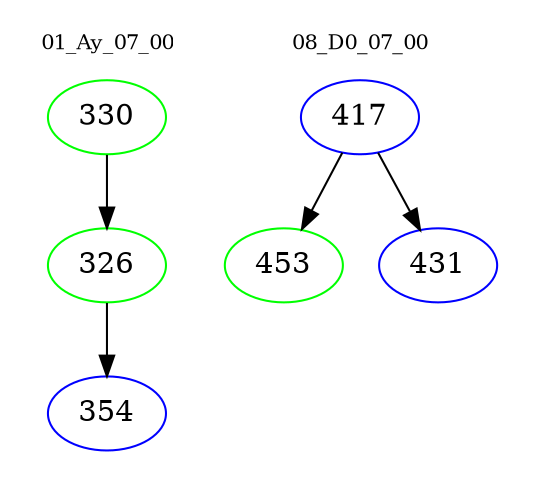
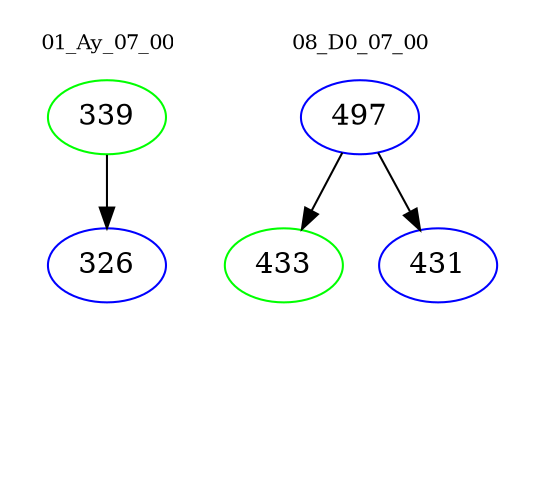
(107, 117) -> (107, 117)
(360, 117) -> (360, 117)
(107, 265) -> (107, 265)
(284, 265) -> (284, 265)
(107, 413) -> none
